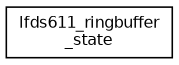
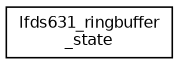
(89, 32) -> (89, 32)
